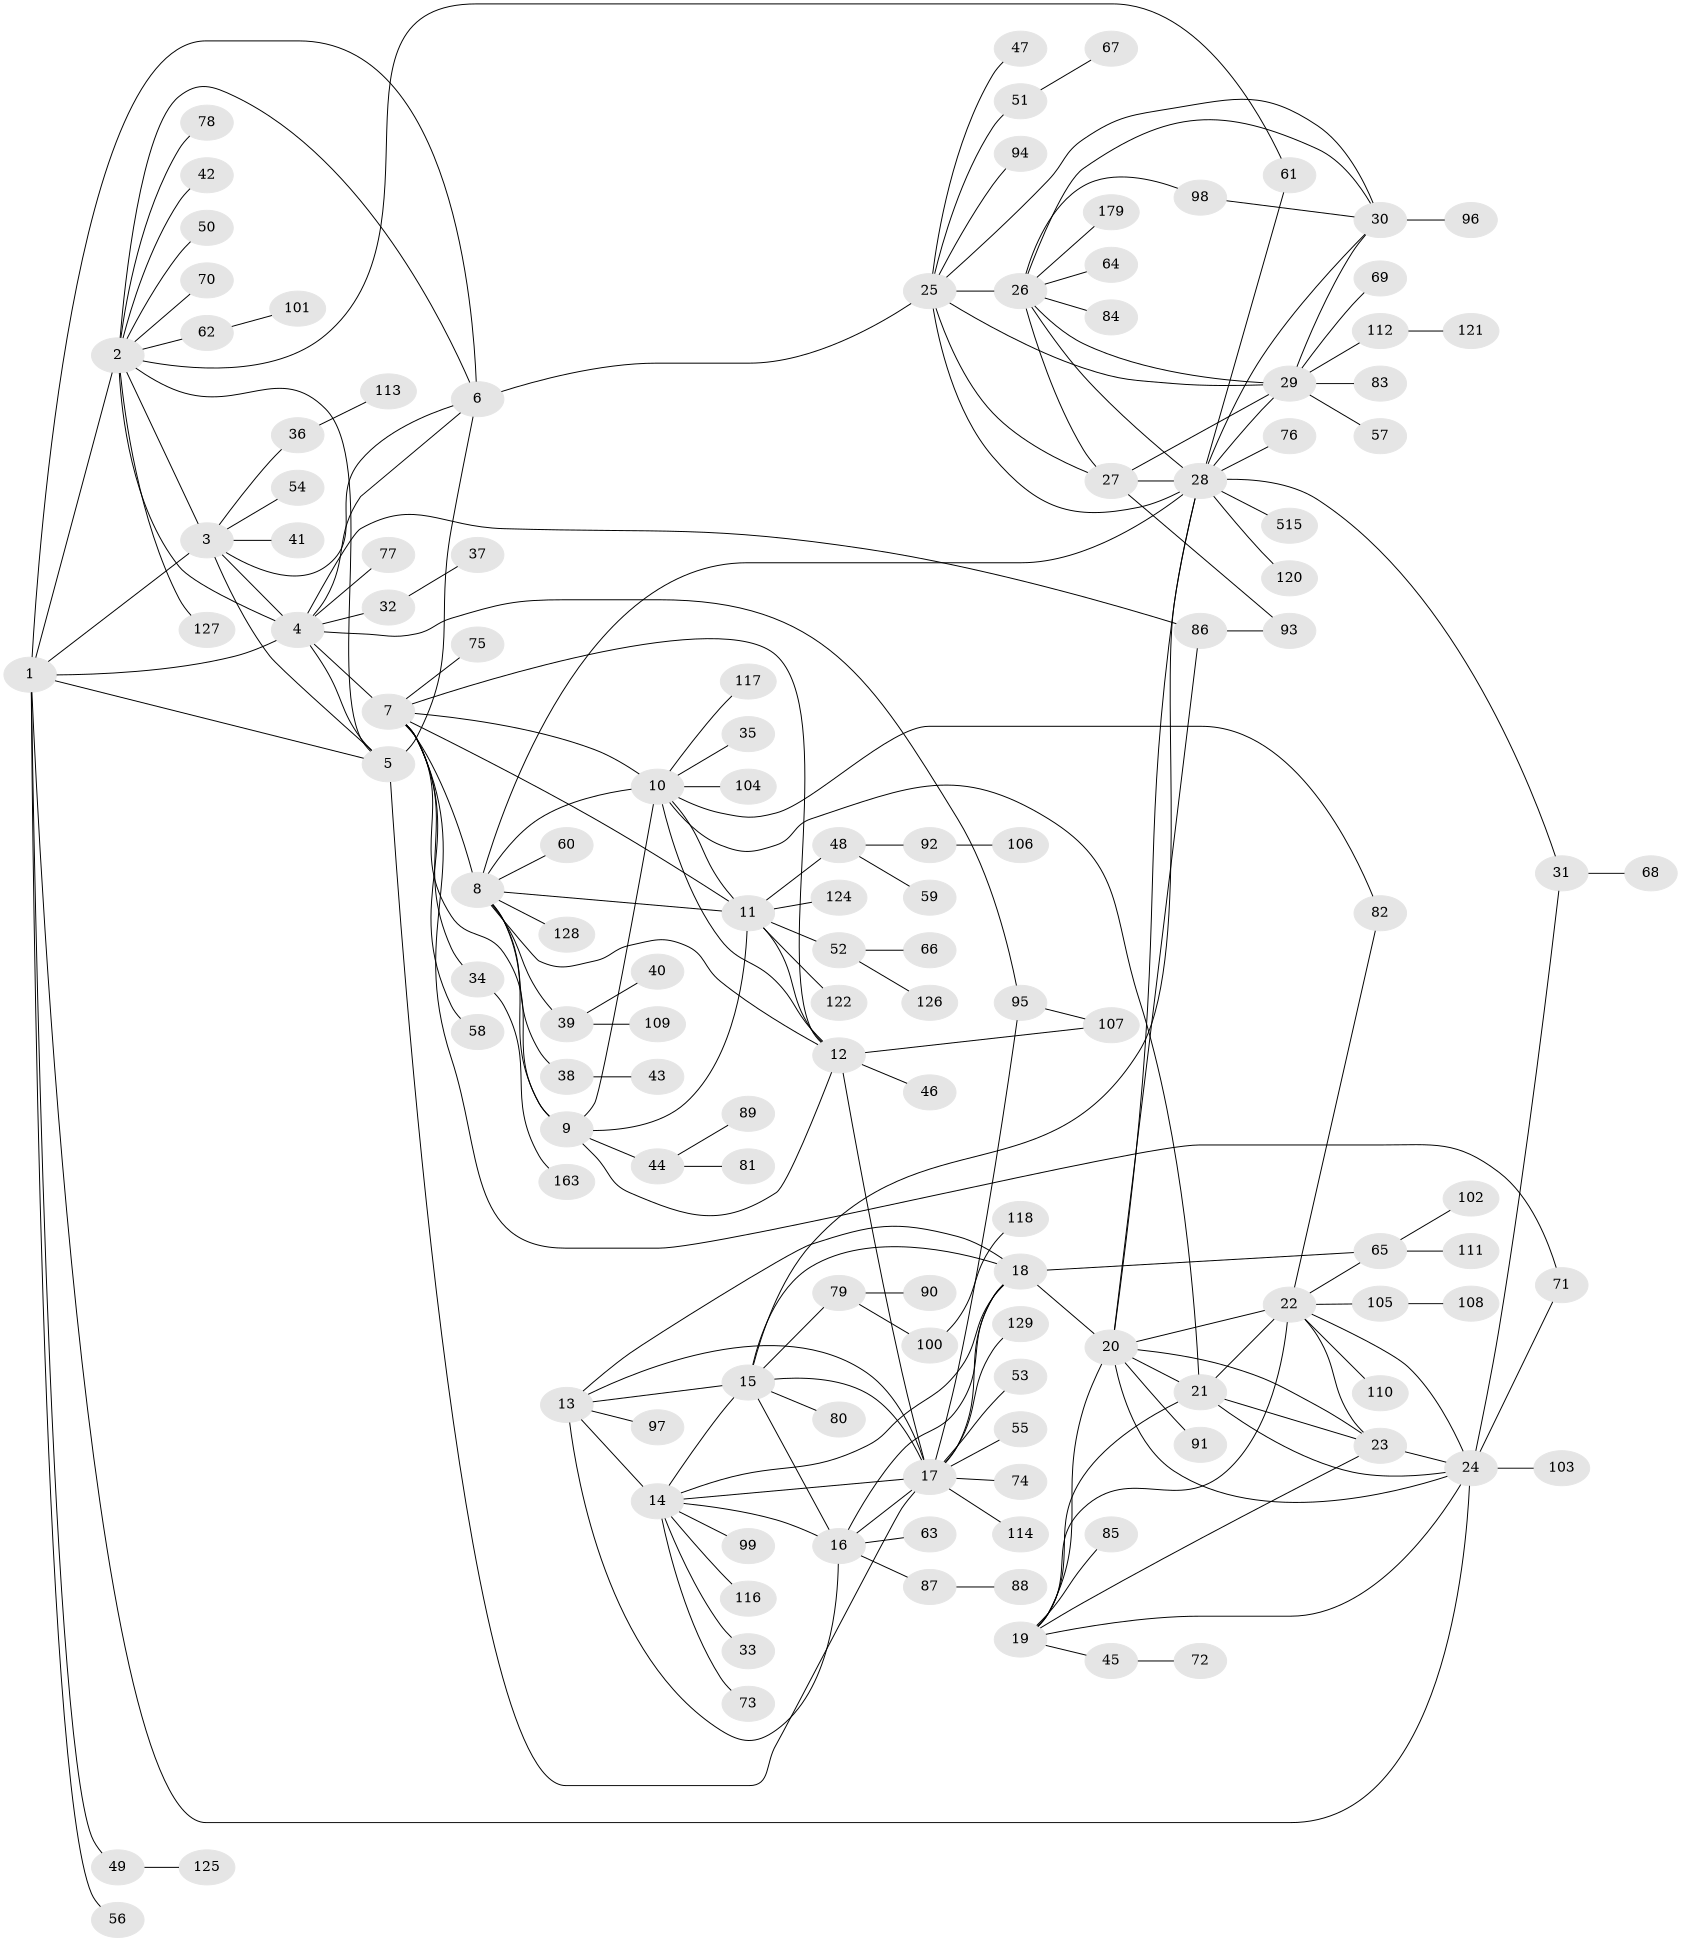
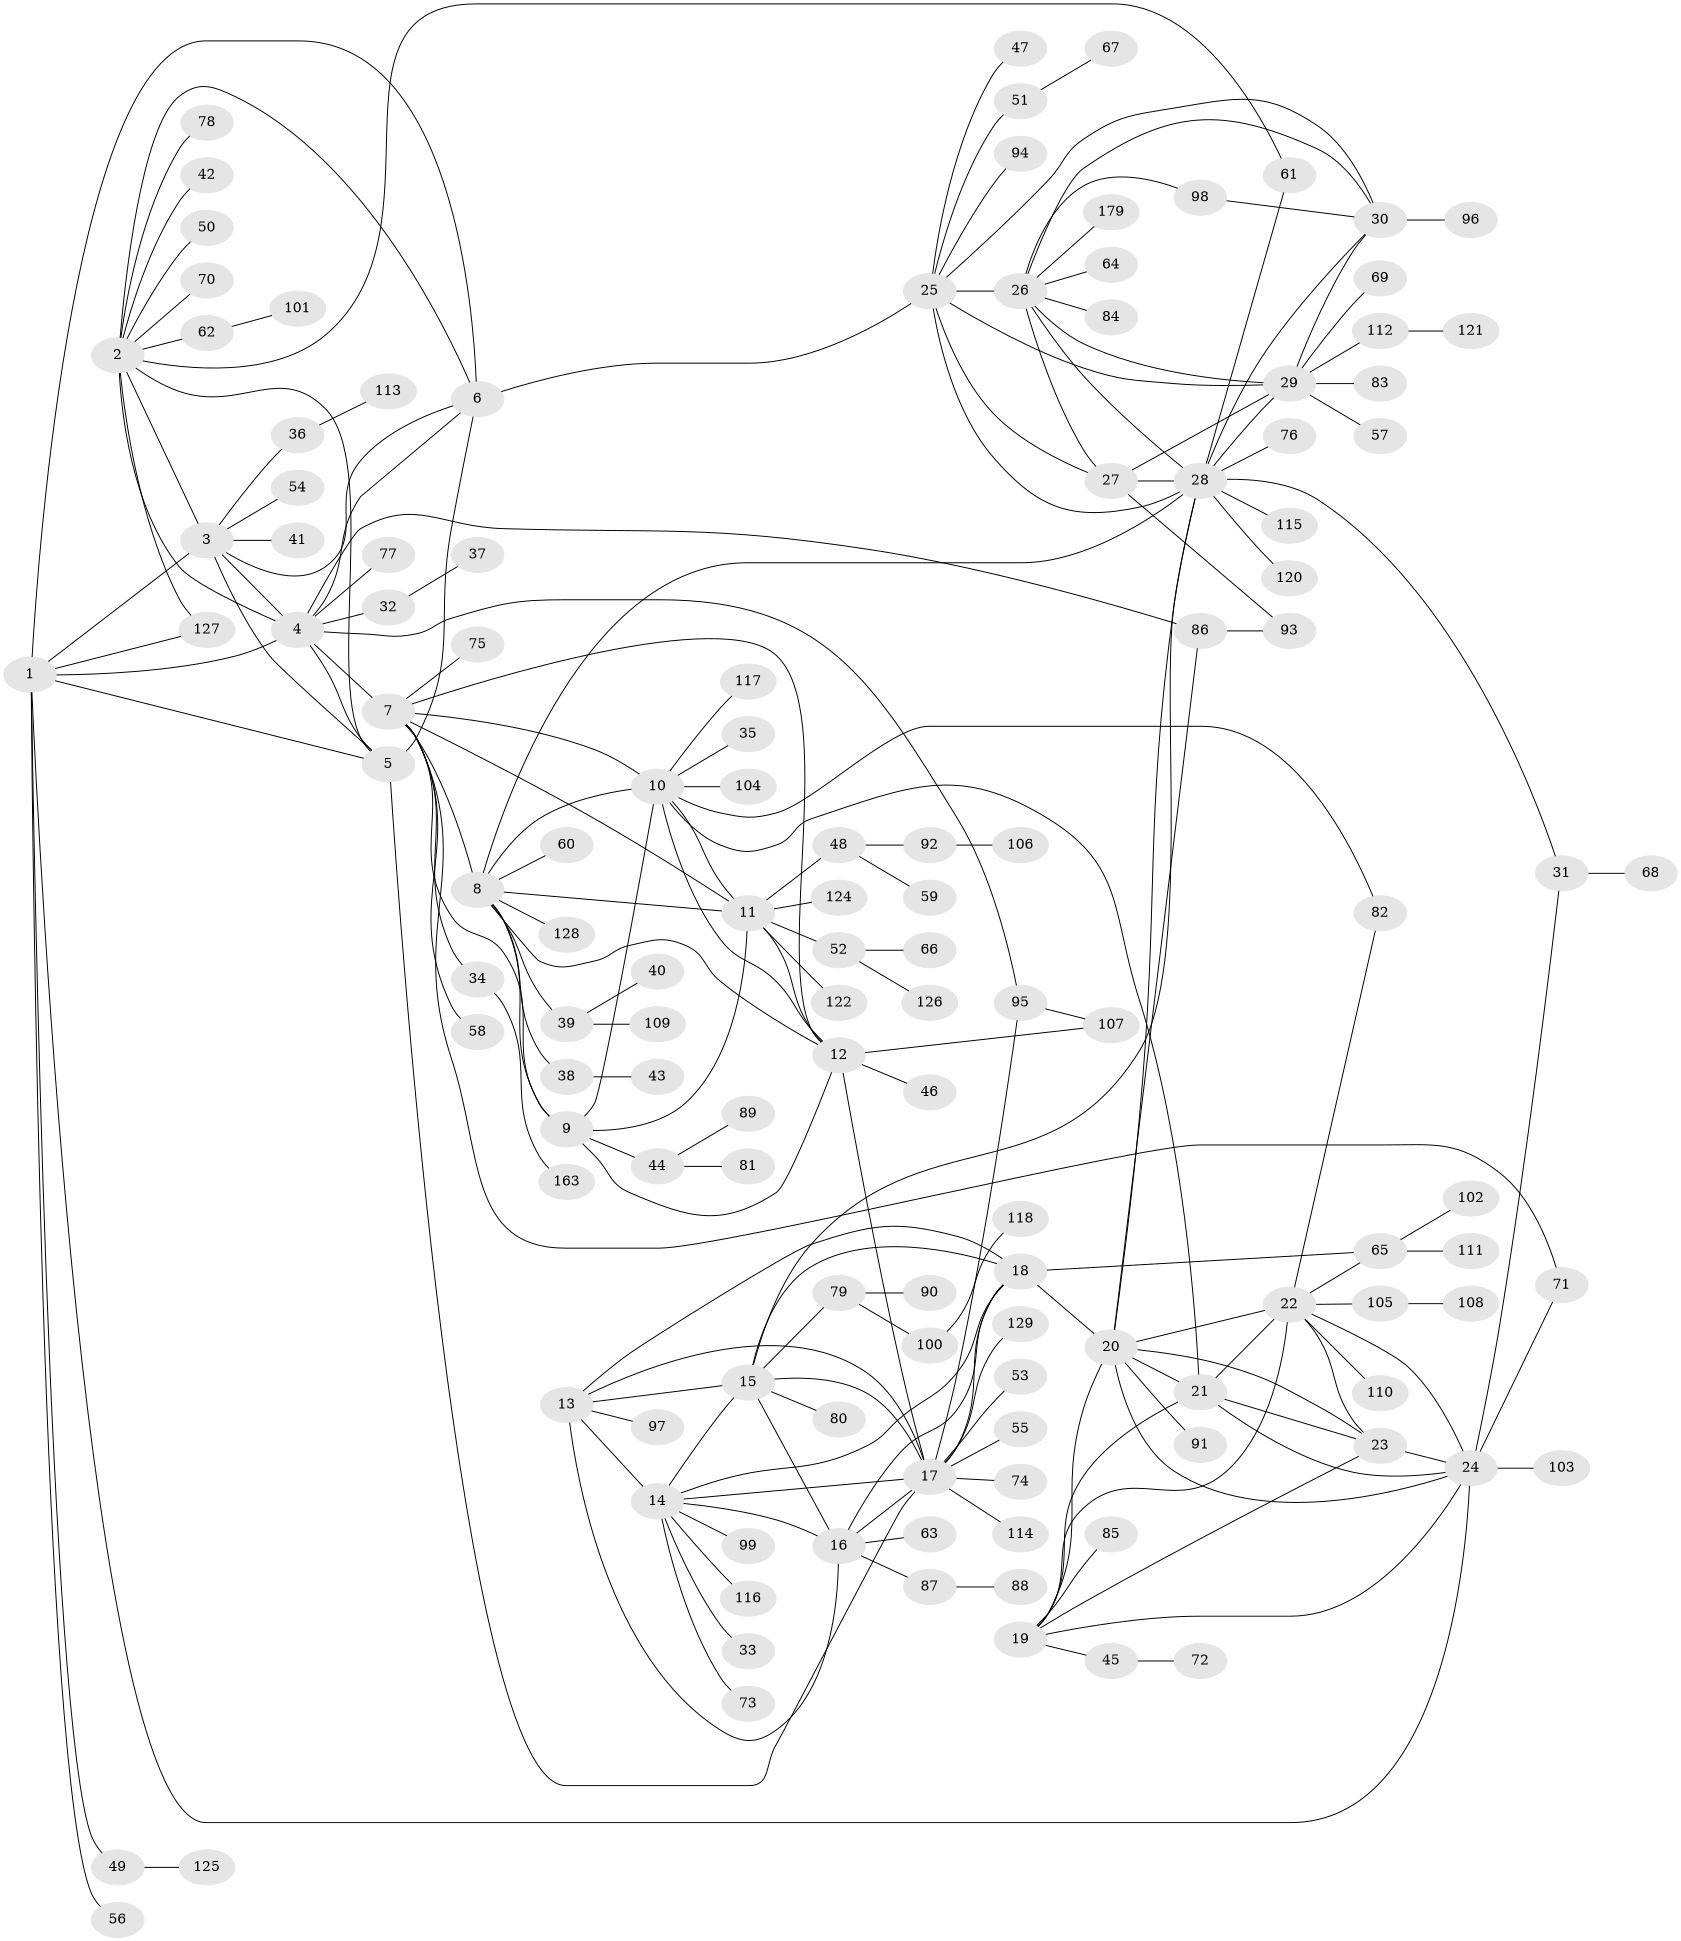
(74, 515) -> (118, 652)
(1290, 526) -> (1290, 526)
